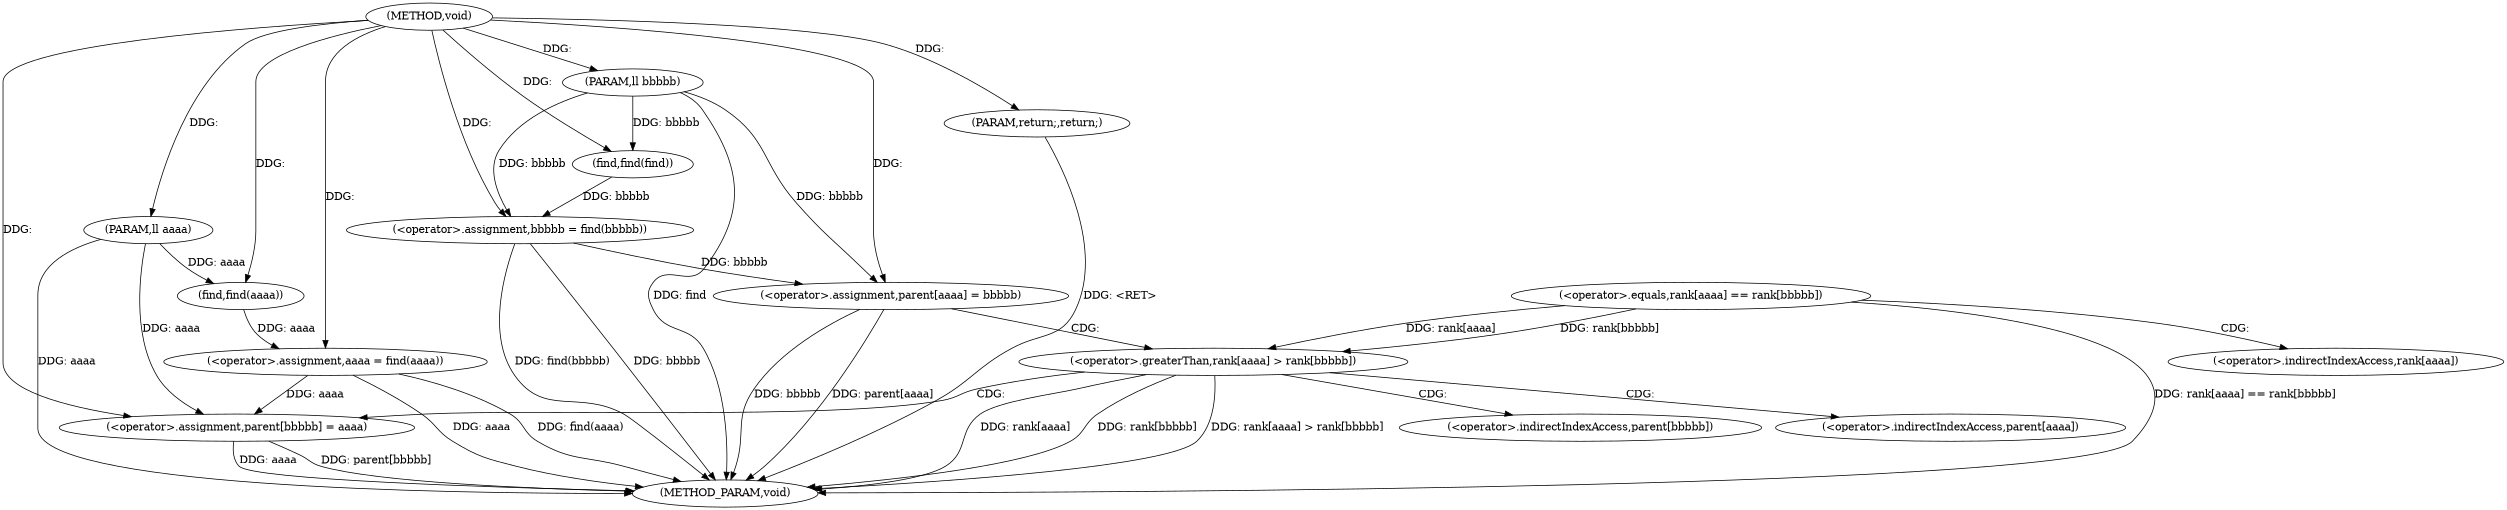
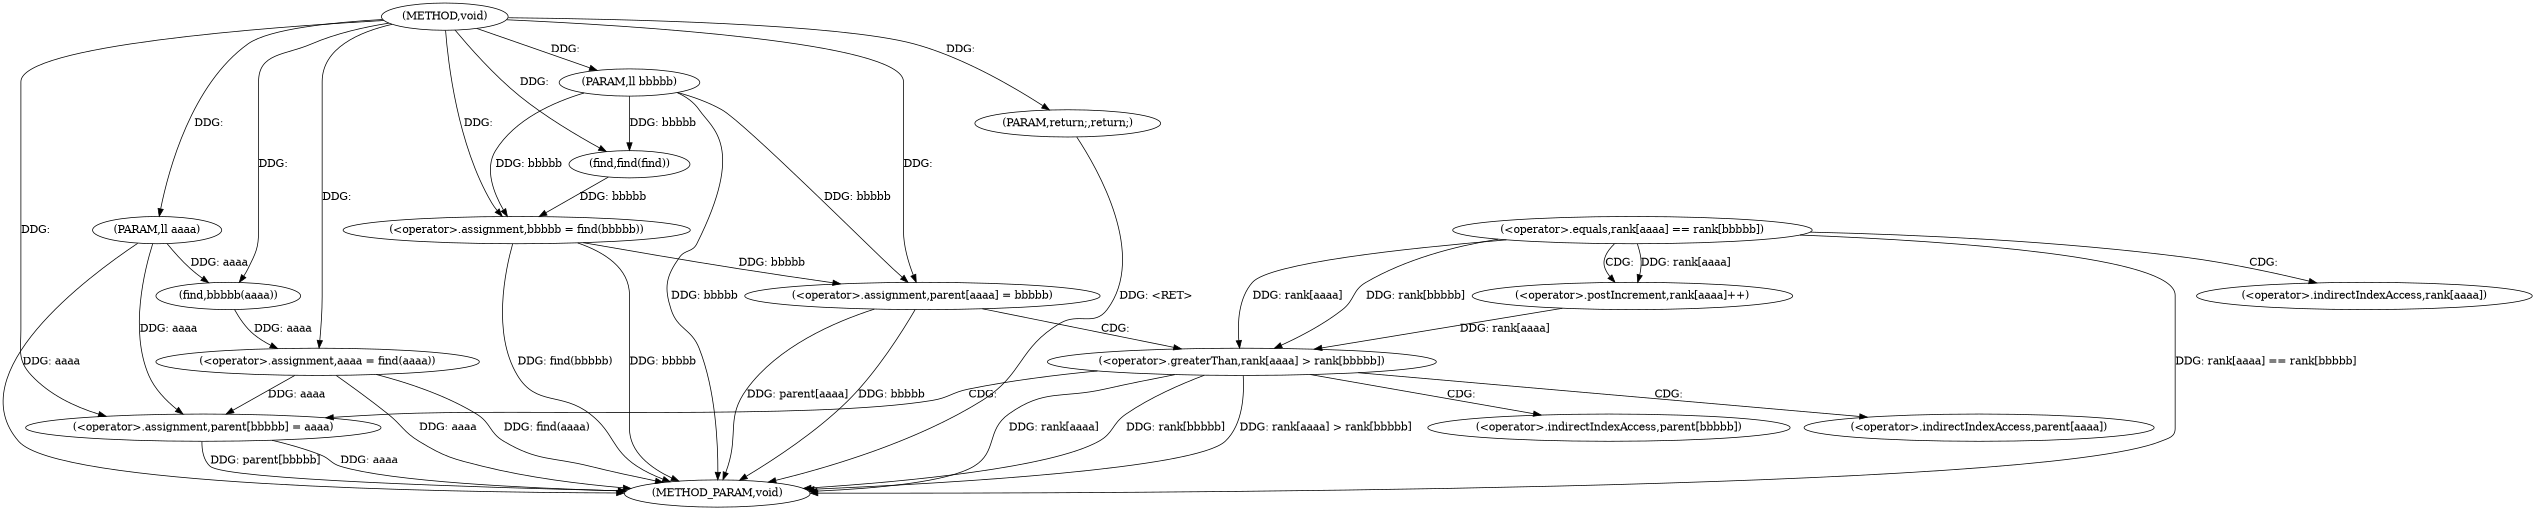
(241, 296) -> (228, 296)
(680, 296) -> (704, 296)
none -> (1632, 296)
